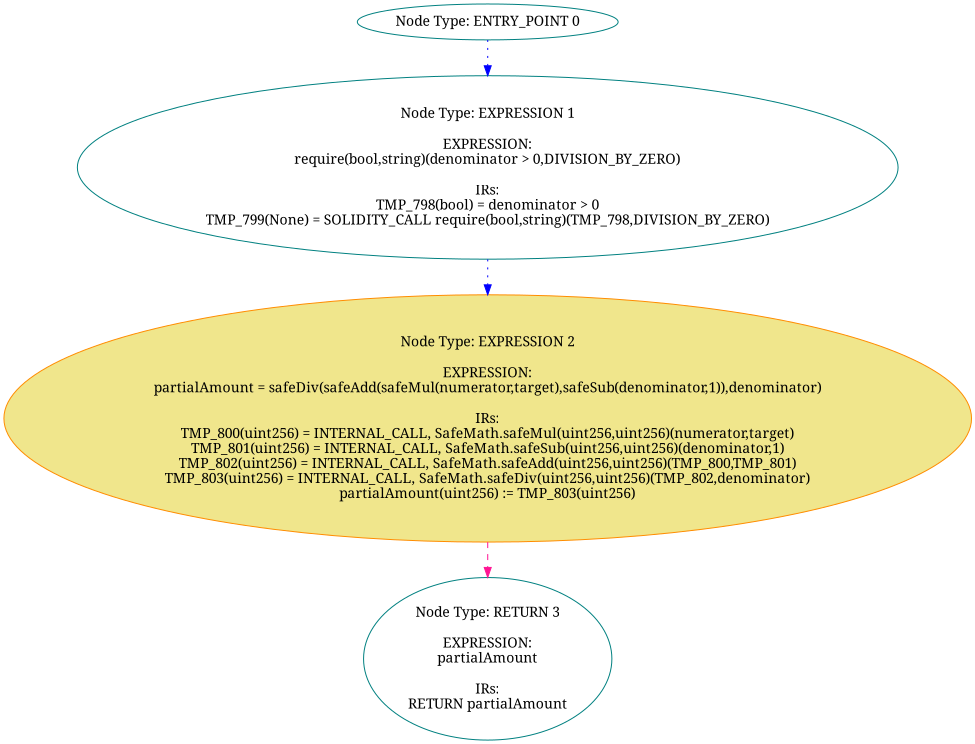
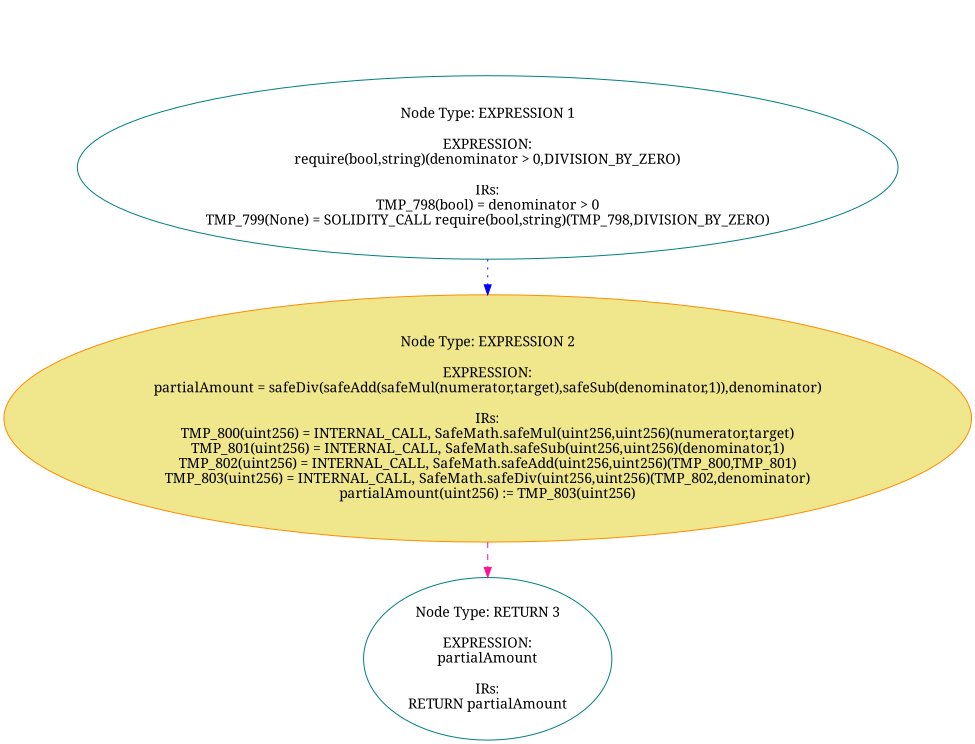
(488, 22) -> none
